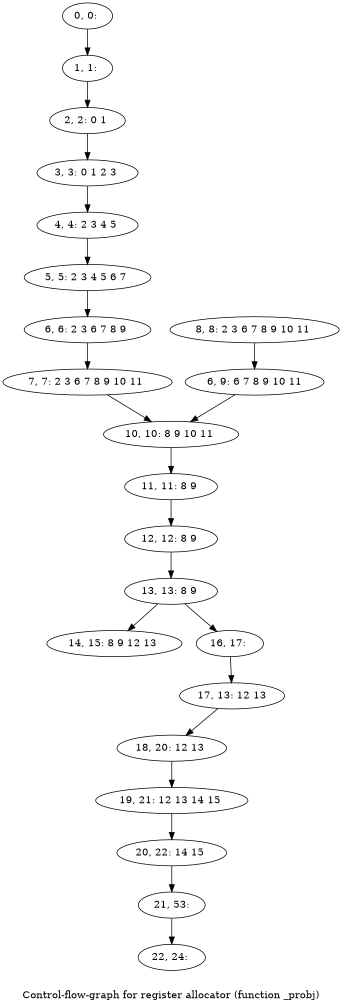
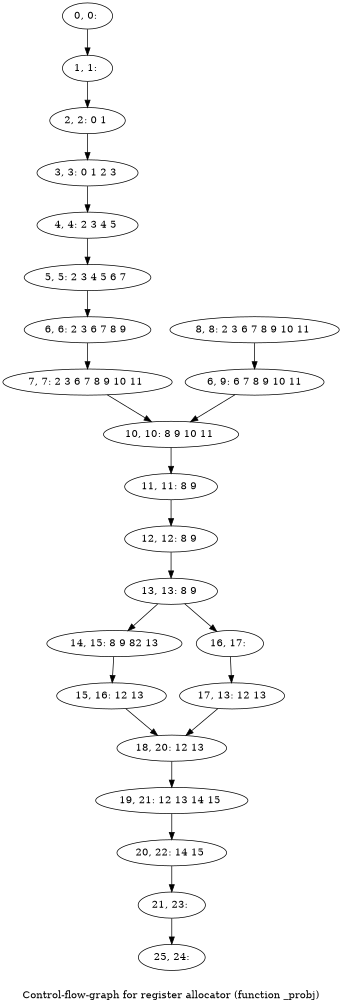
(114, 644) -> (114, 644)
none -> (112, 696)
(172, 905) -> (172, 905)
(172, 957) -> (172, 957)
